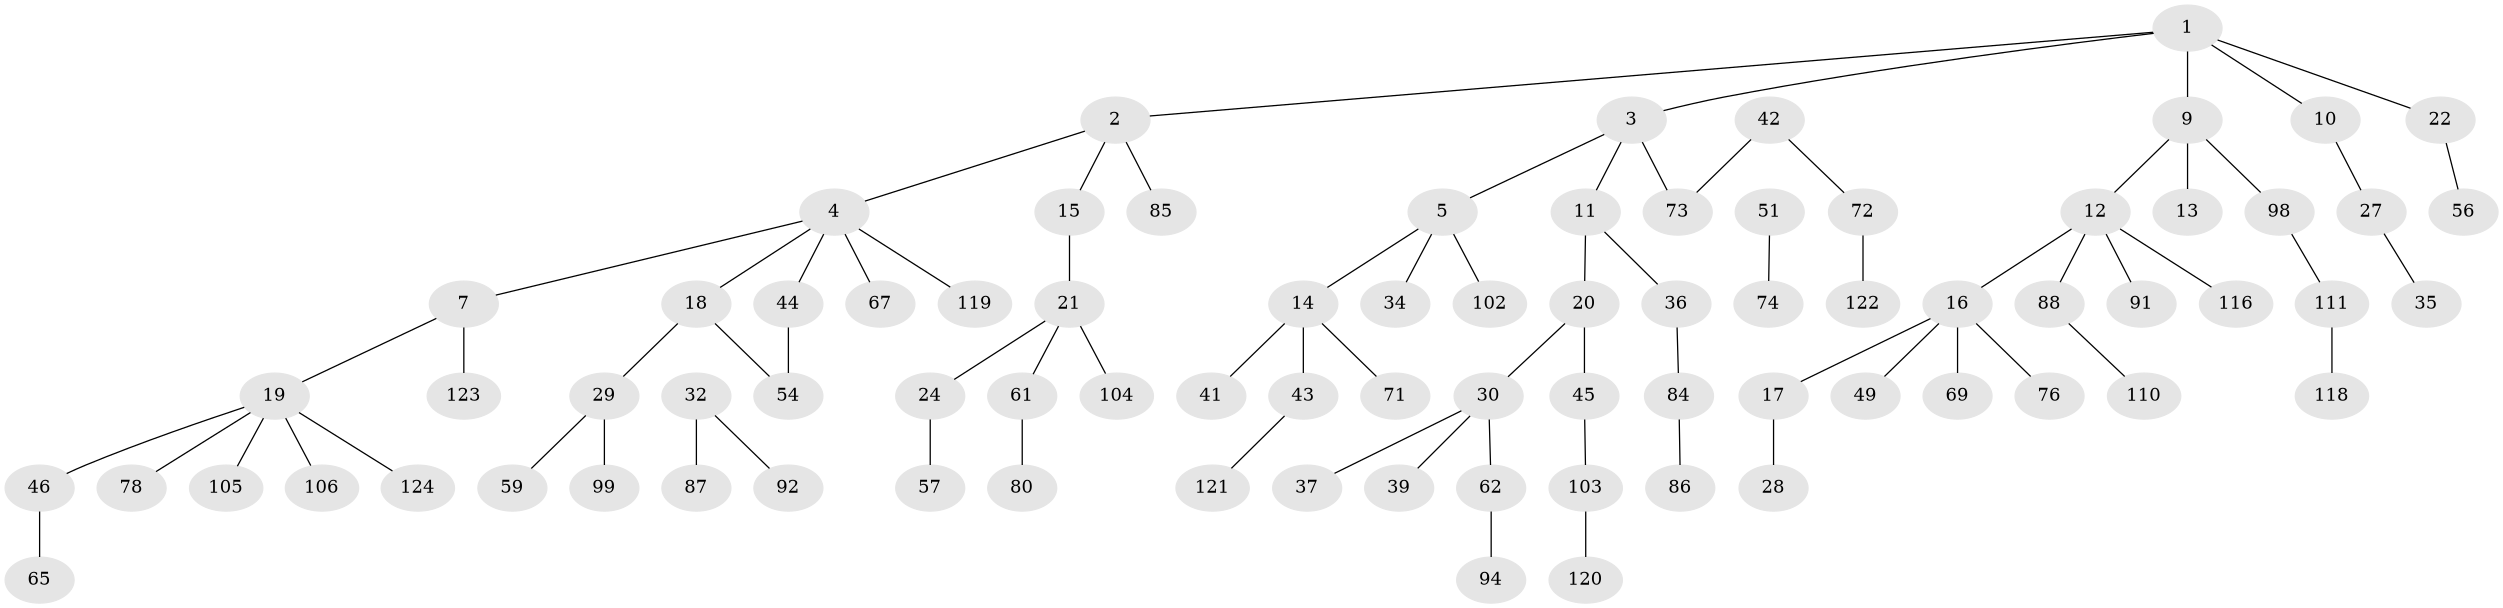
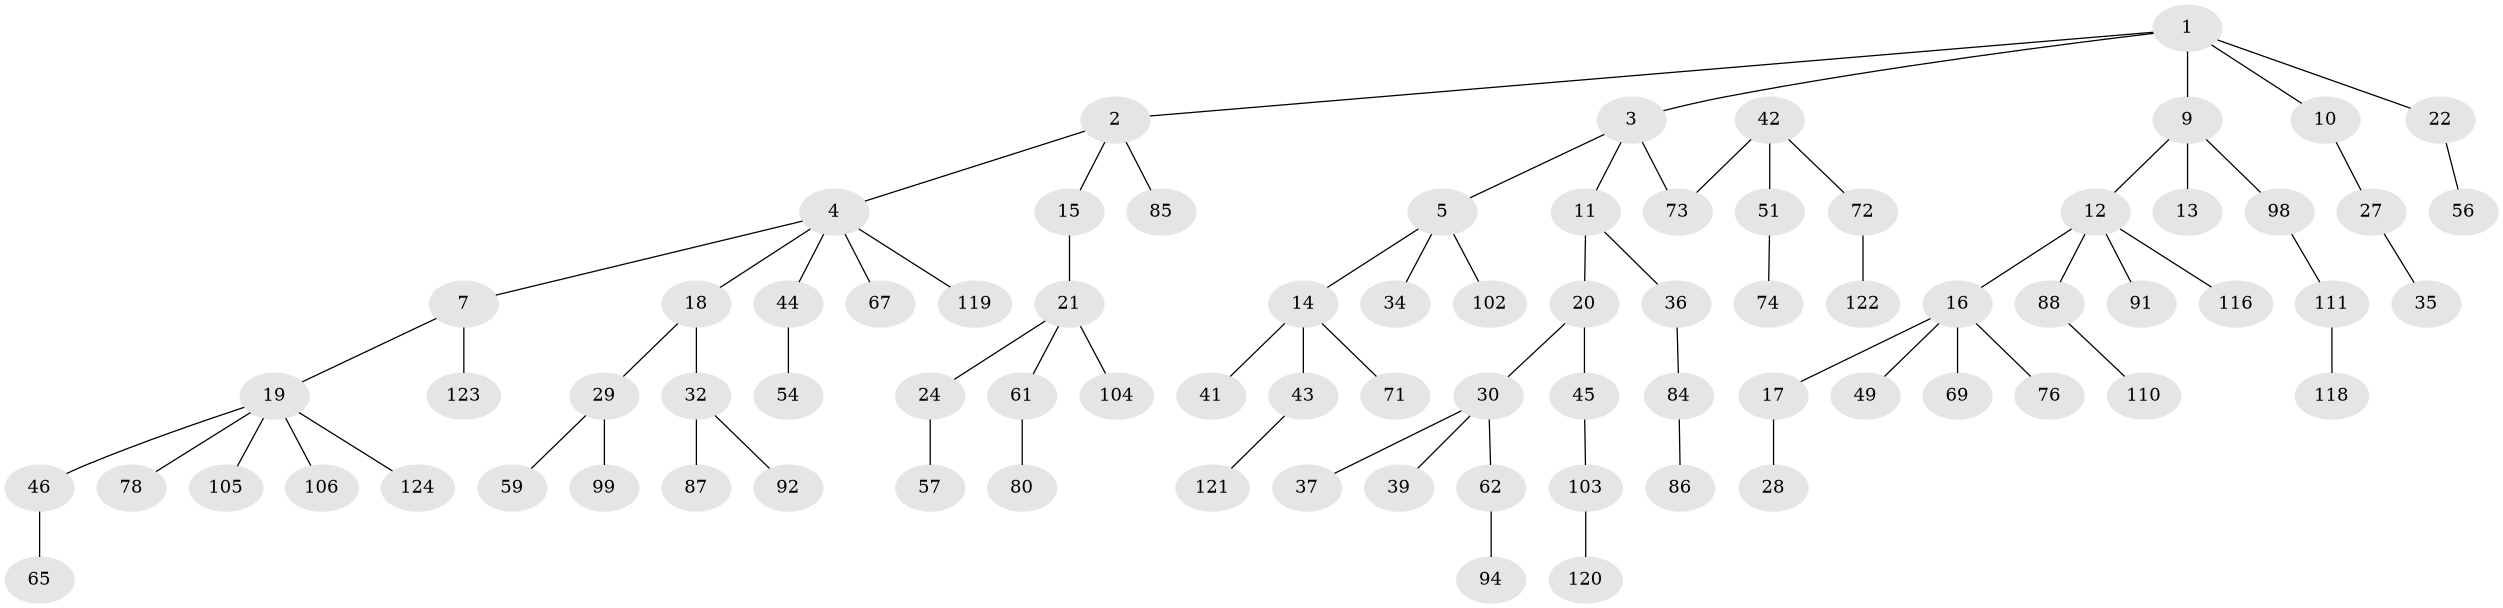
none -> (1770, 166)
(742, 350) -> (696, 350)
